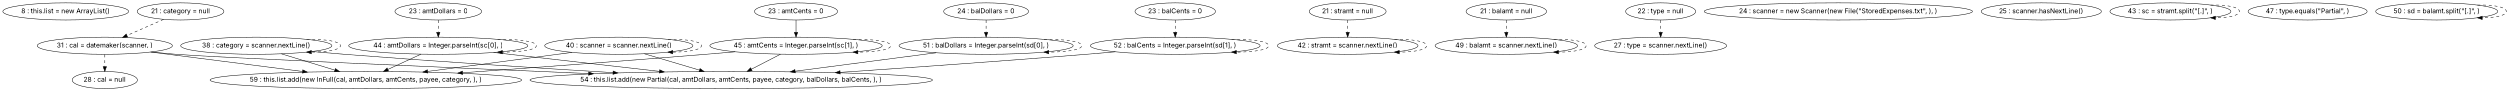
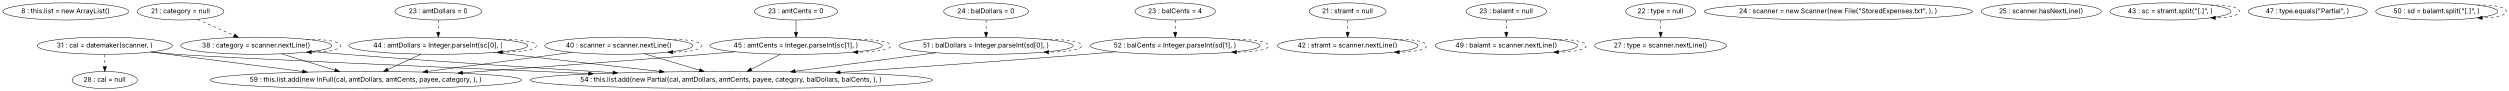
(1175, 11) -> (1175, 11)
(1506, 11) -> (1506, 11)
(145, 27) -> (216, 27)
